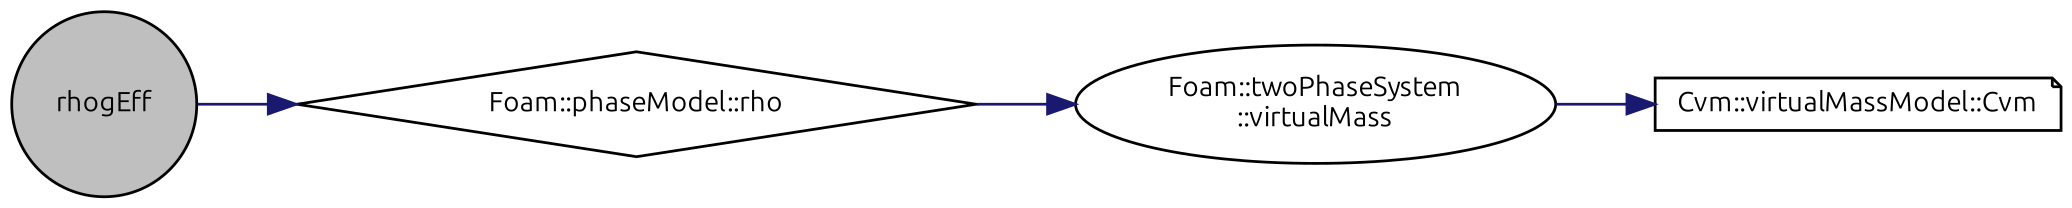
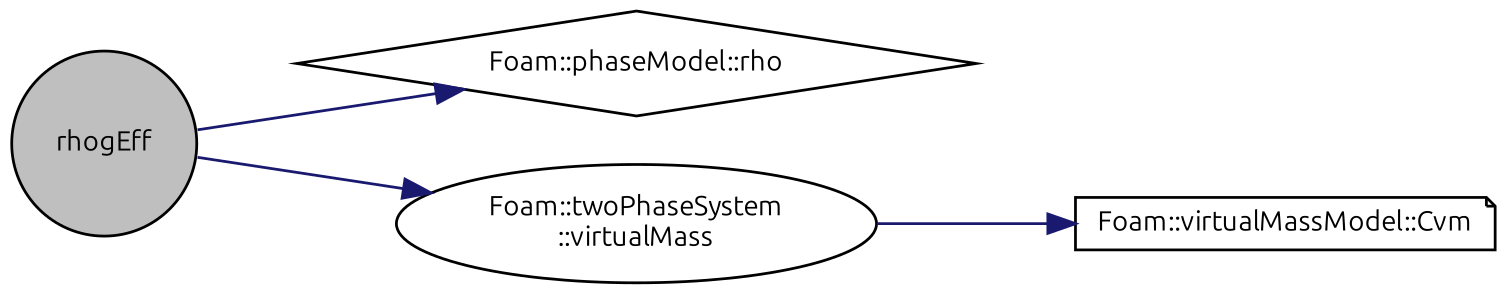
(1012, 104) -> (300, 173)
(1858, 104) -> (1285, 224)
